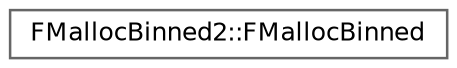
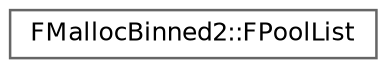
(229, 34) -> (193, 34)
